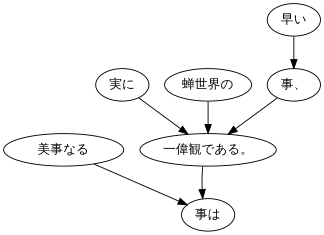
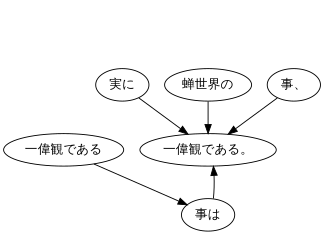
(294, 20) -> none
(64, 150) -> (64, 150)
(202, 178) -> (214, 187)
